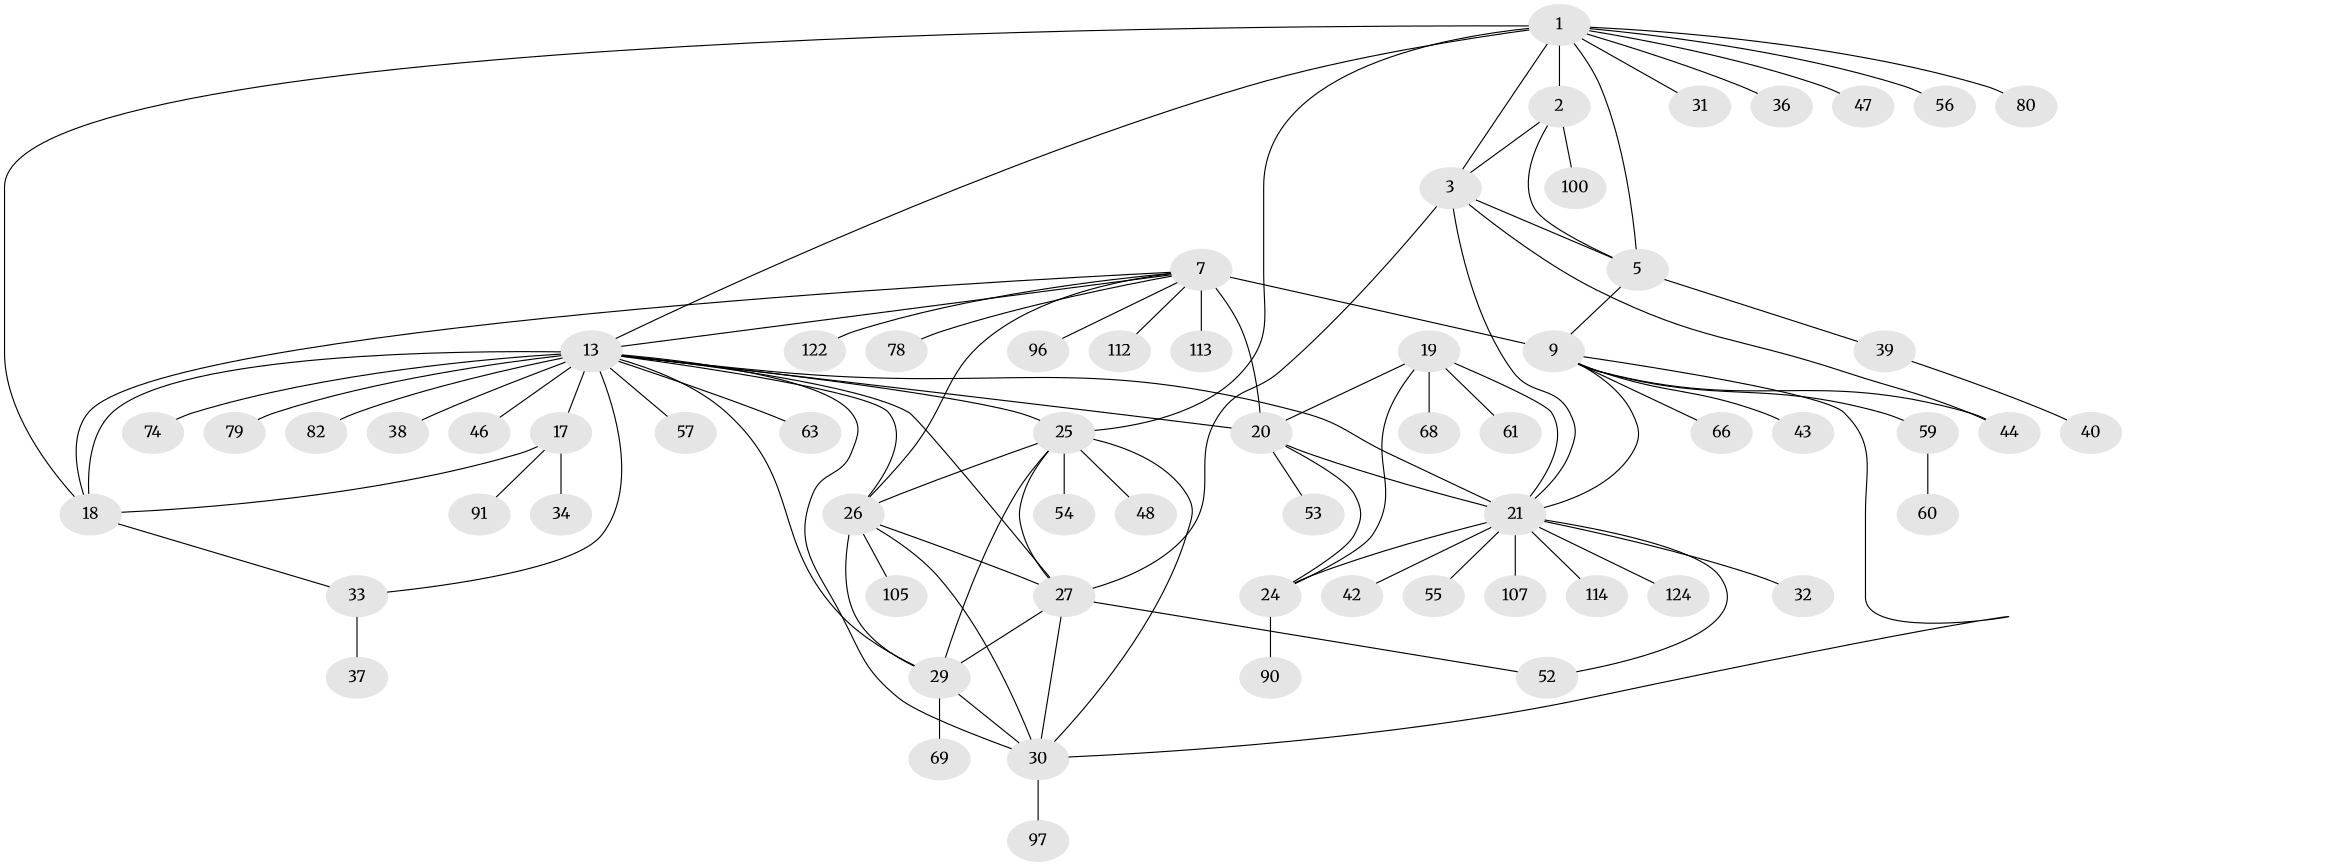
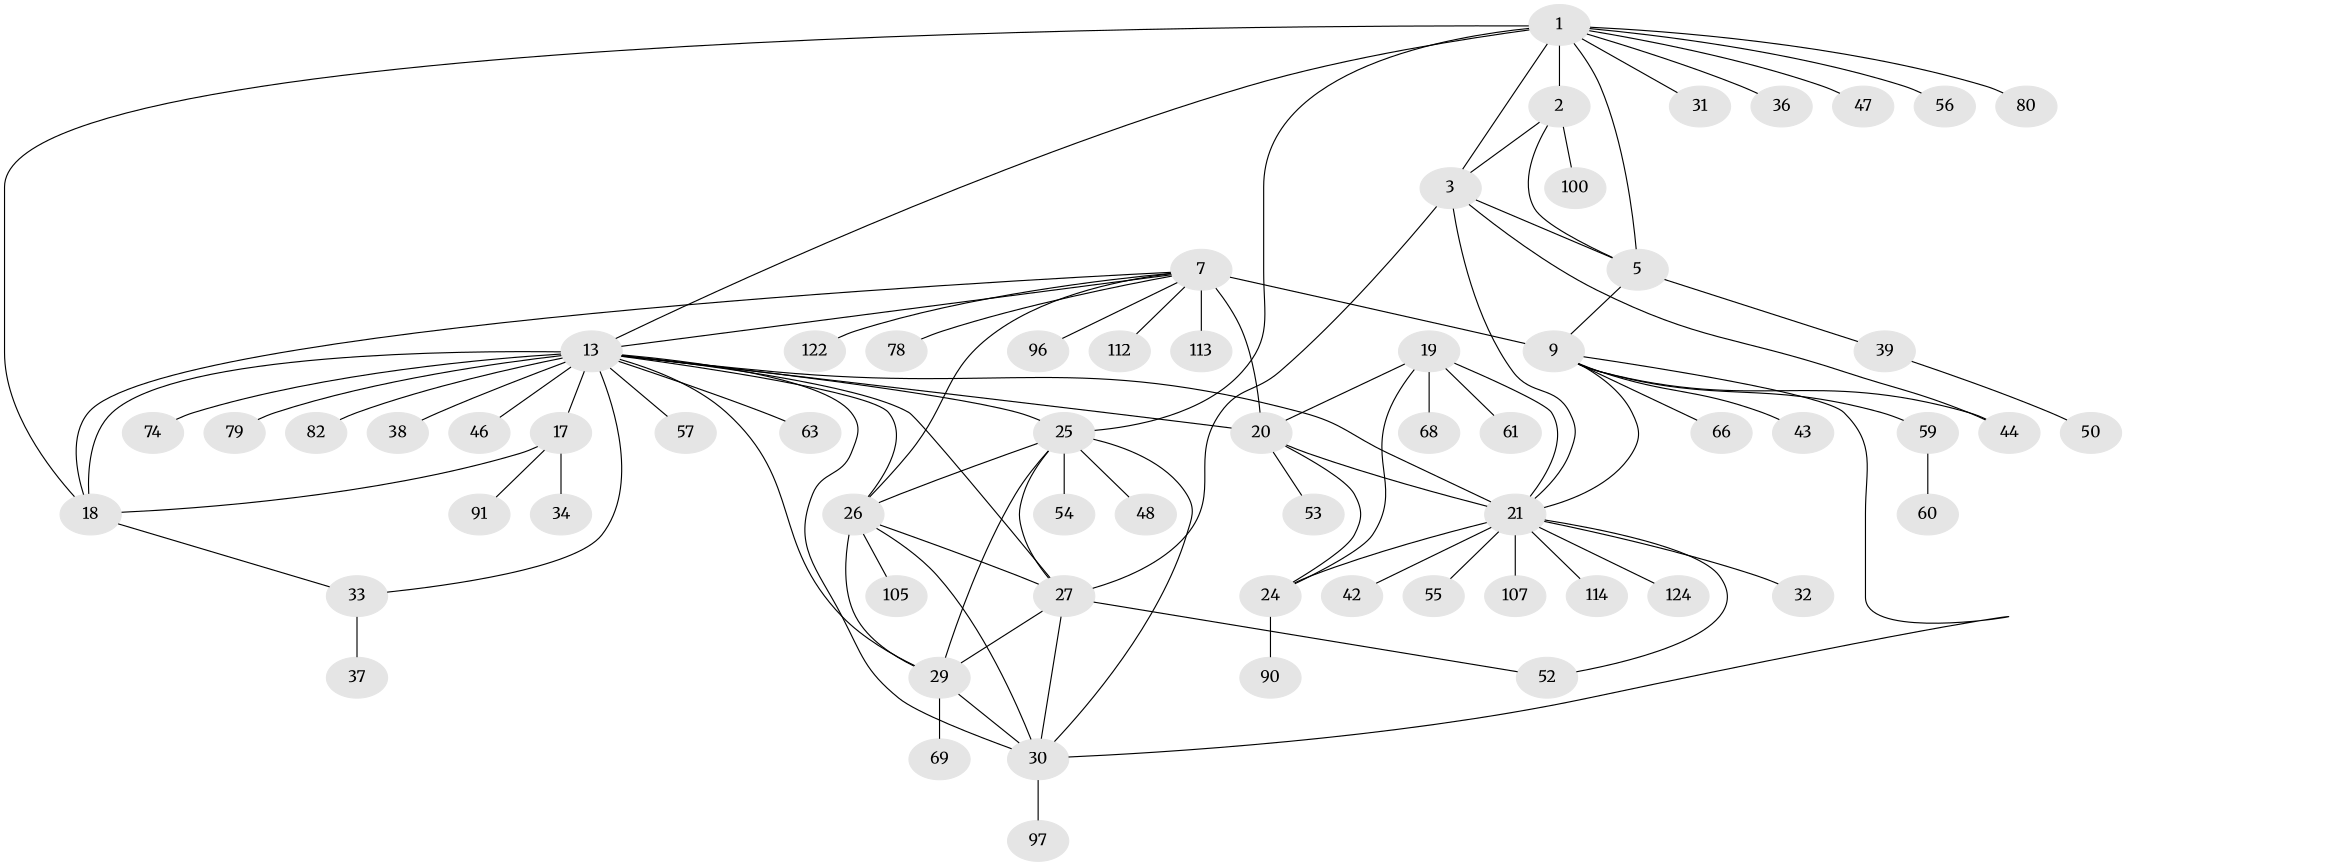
(2091, 433) -> (2091, 433)
